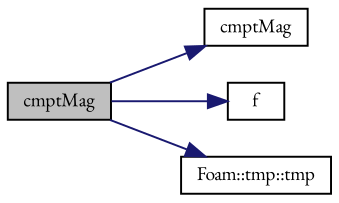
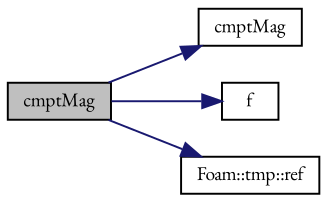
(256, 175) -> (250, 175)
